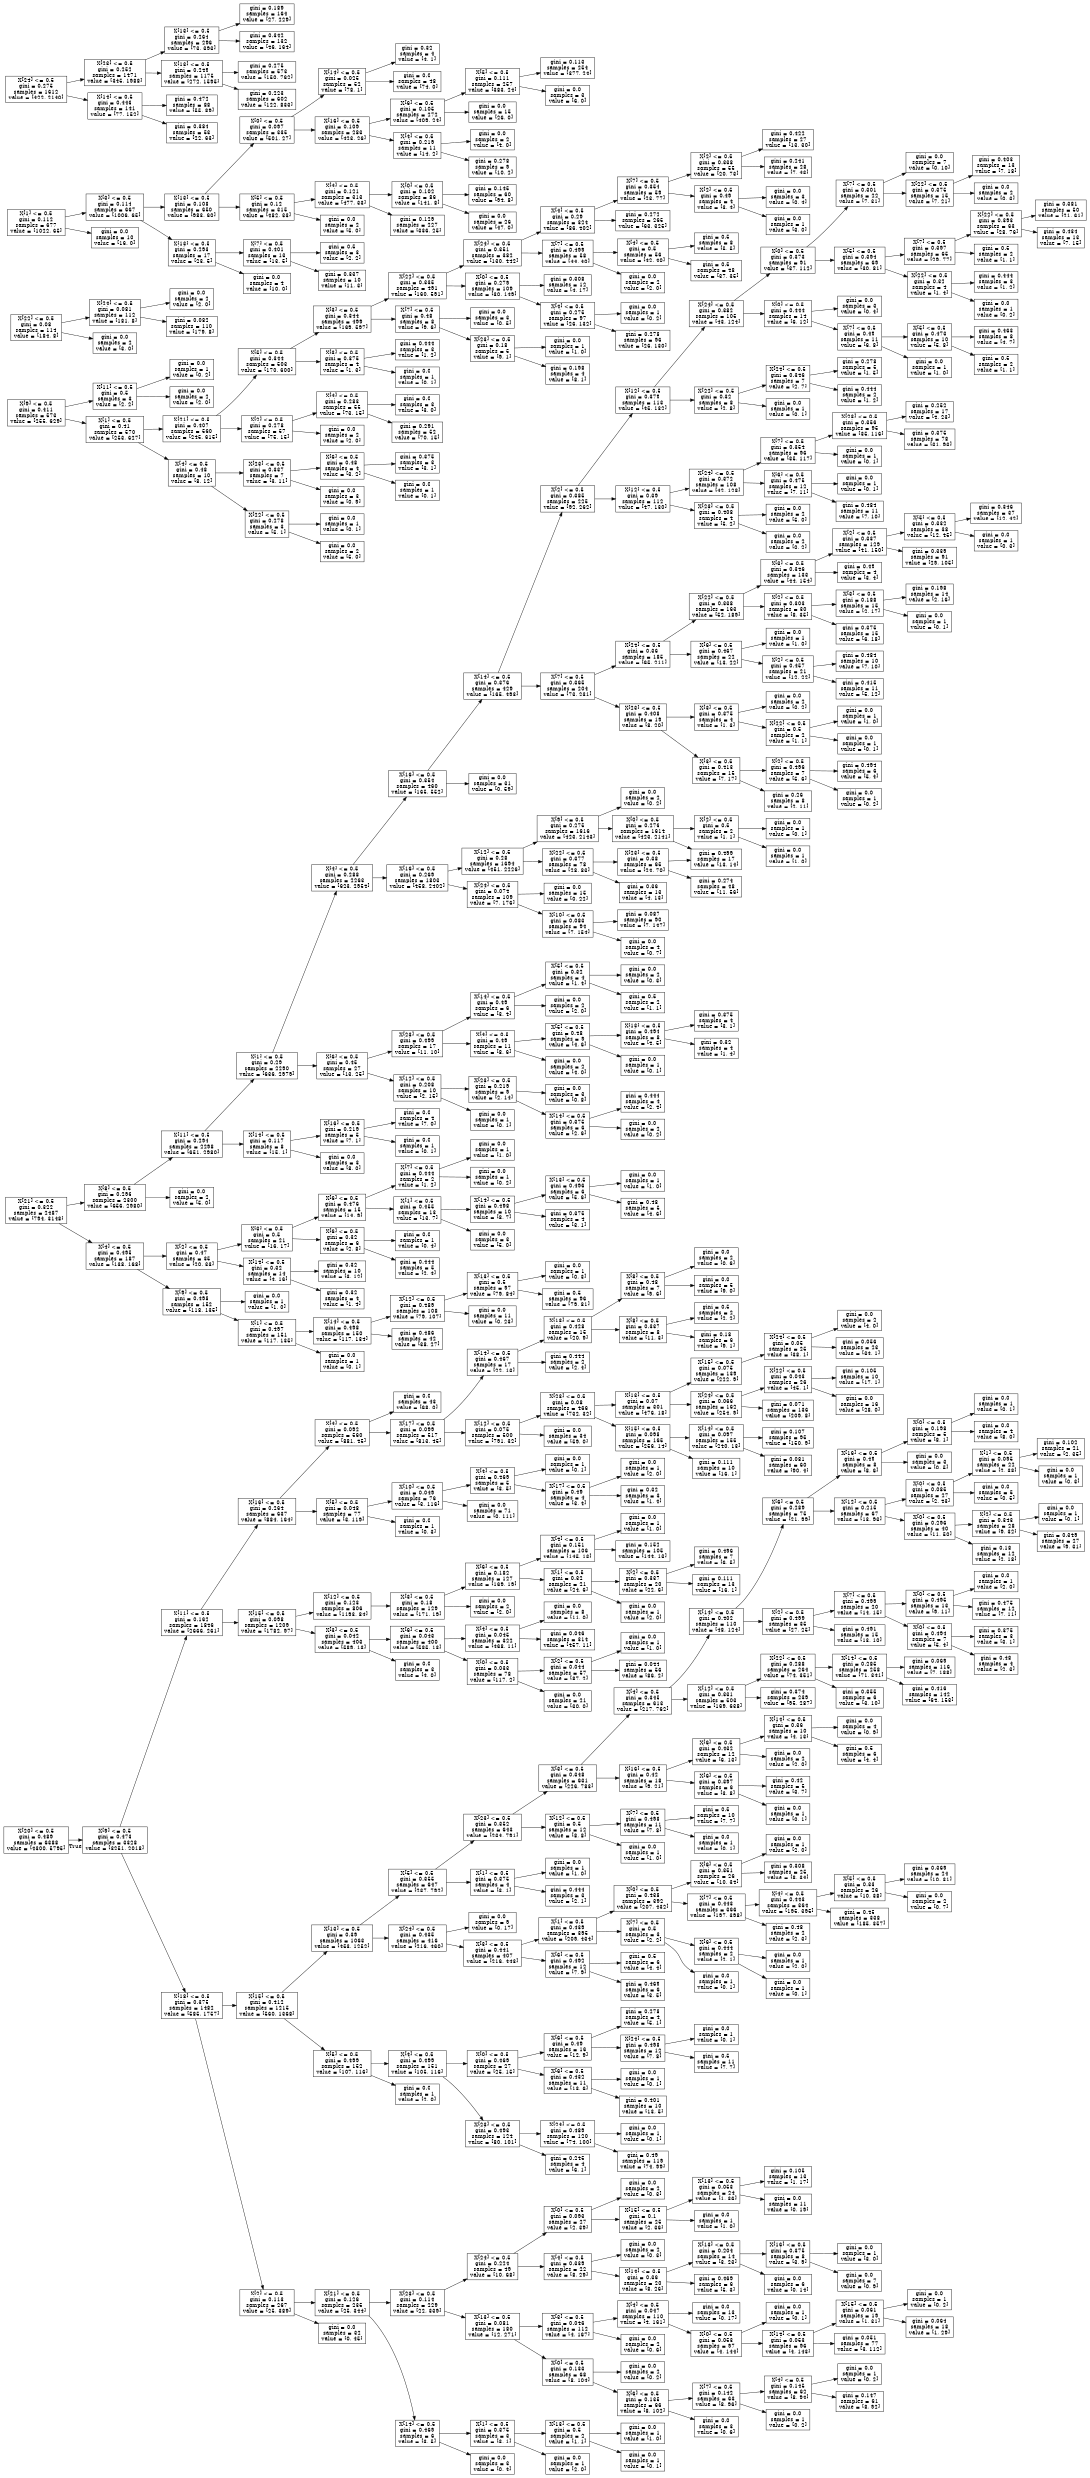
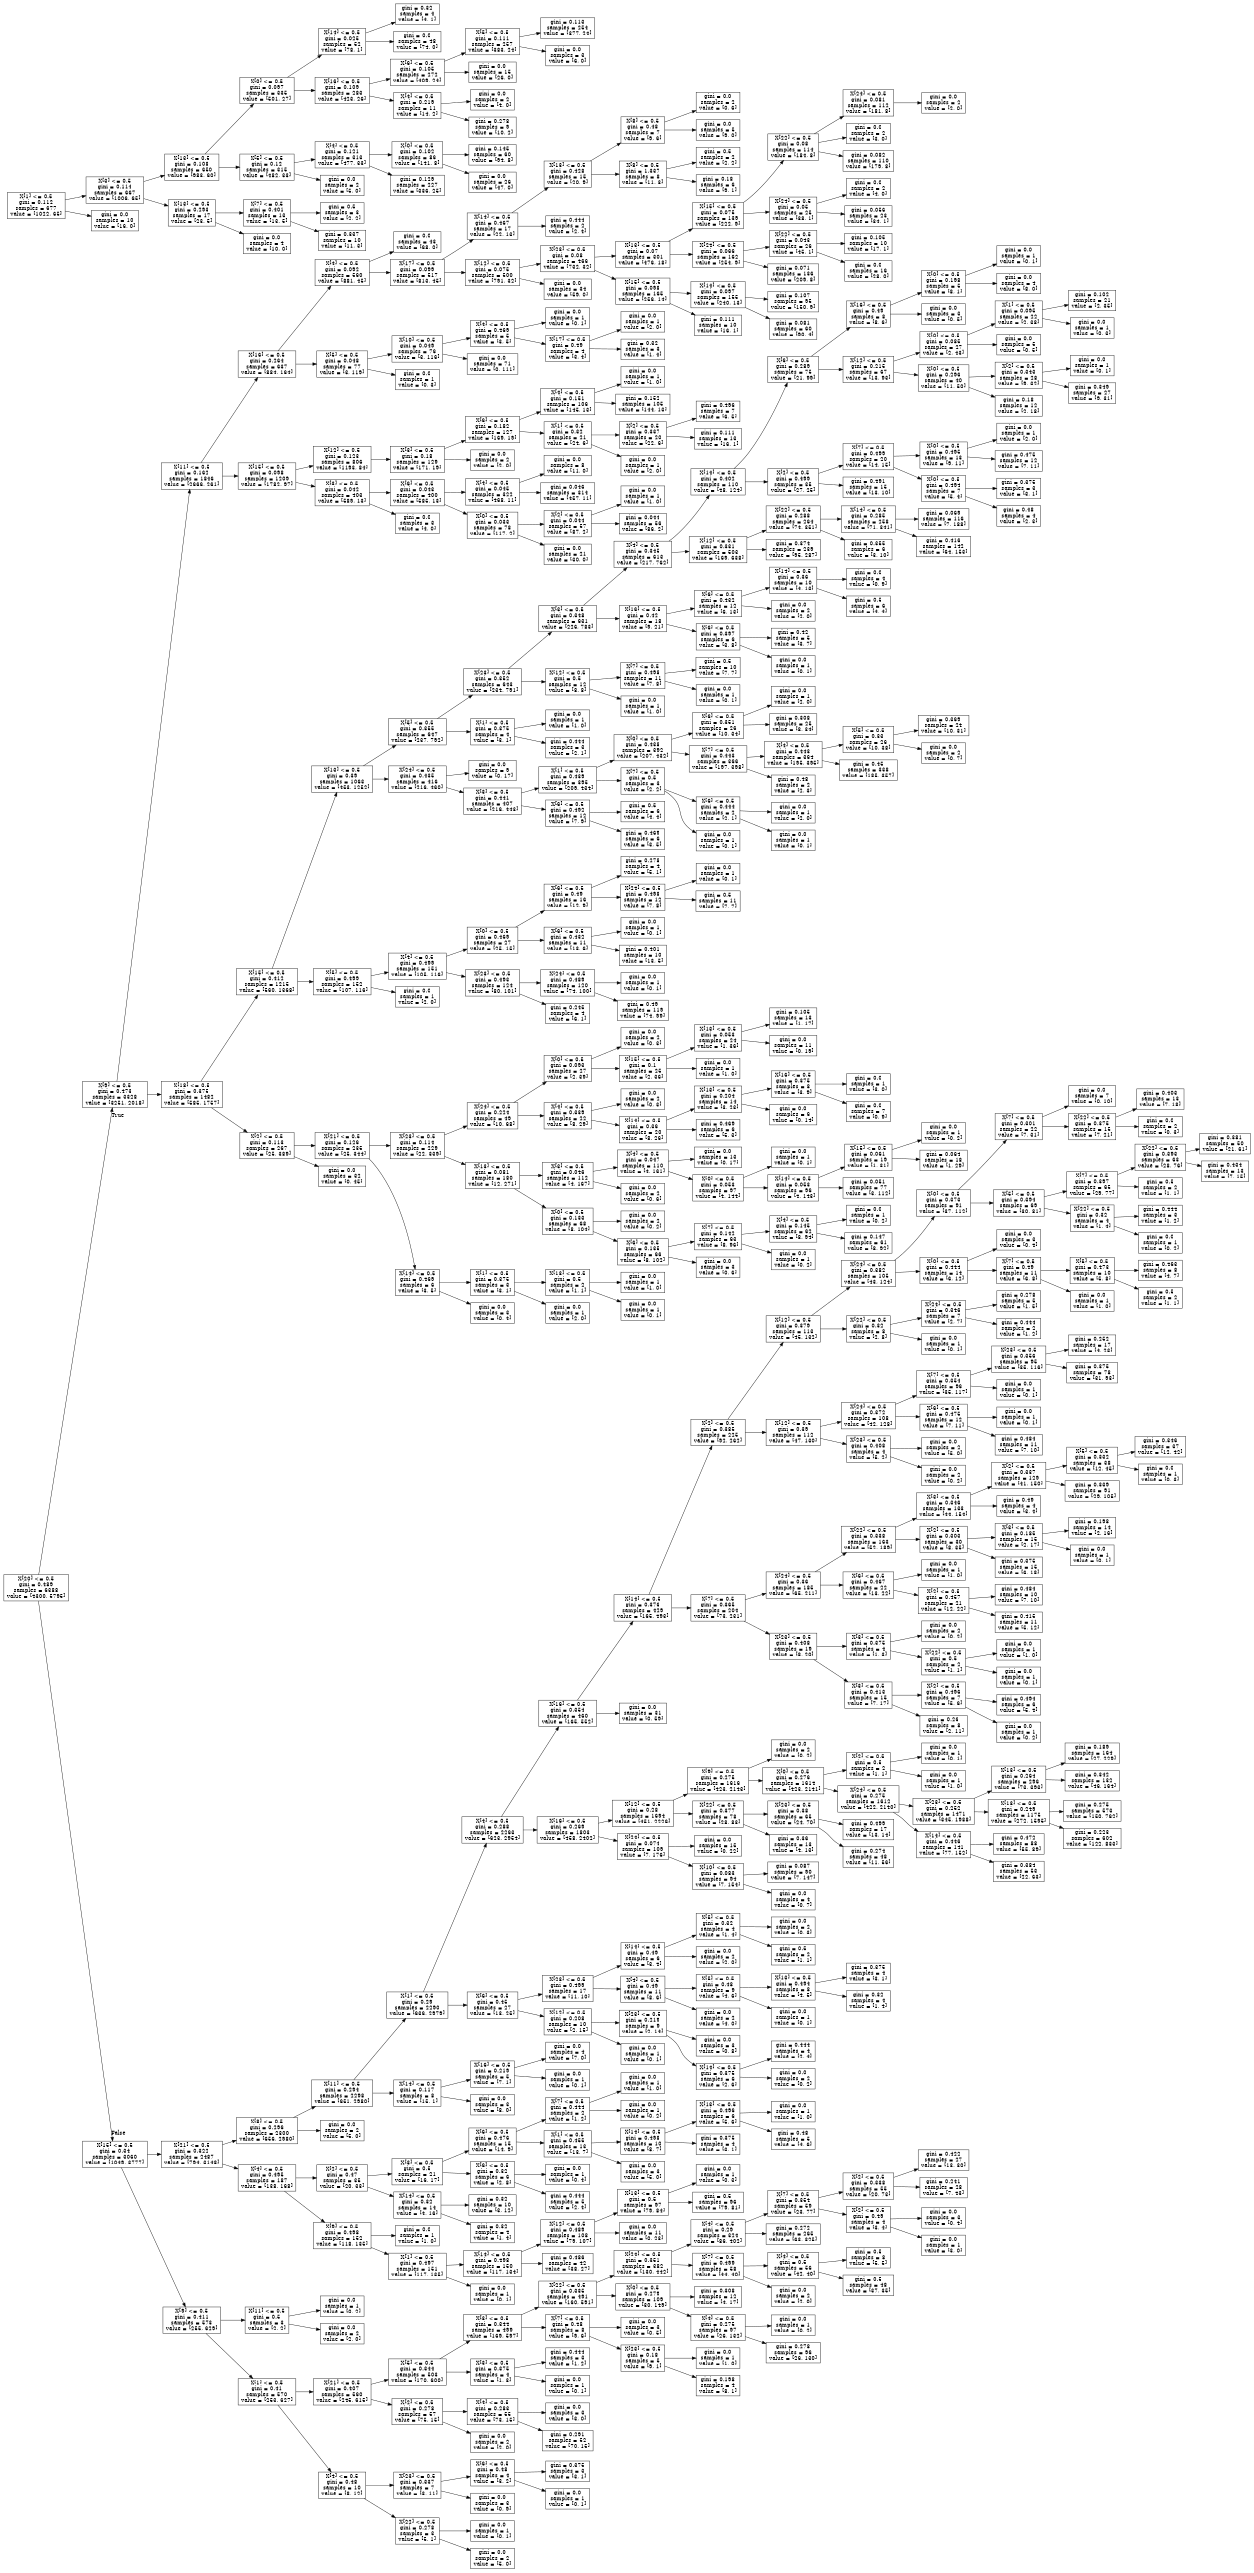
none -> (764, 184)
(151, 319) -> (829, 154)
(860, 603) -> (1019, 1537)
(681, 844) -> (829, 1789)
(643, 1330) -> (643, 174)
none -> (115, 2154)
